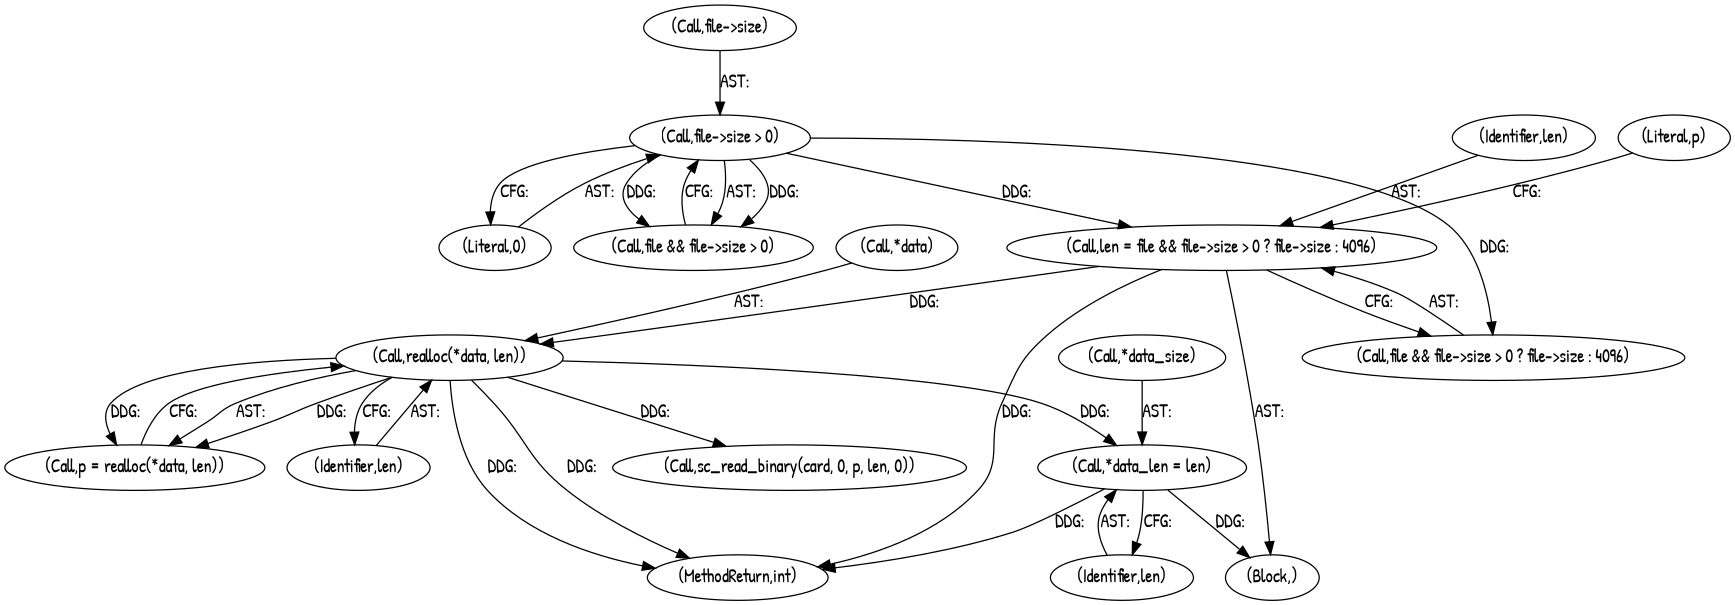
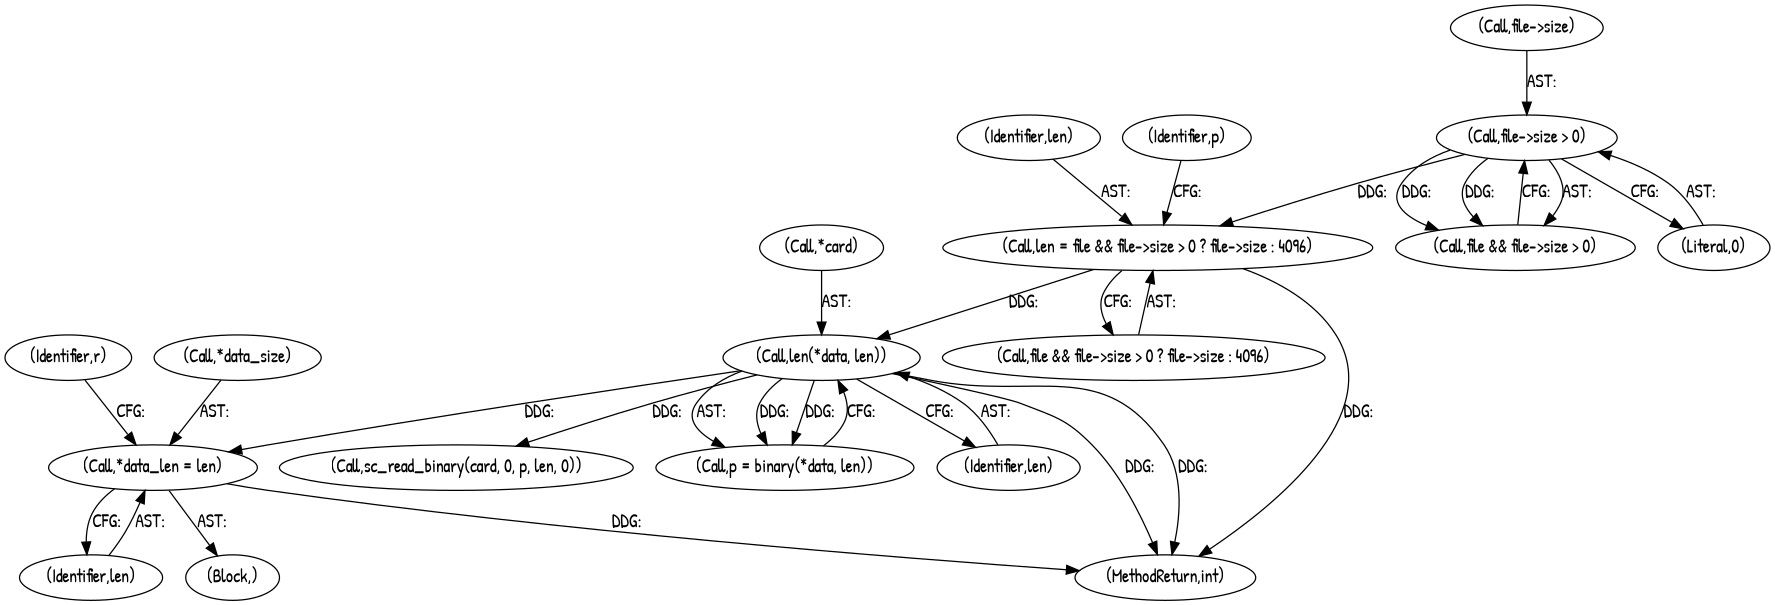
(1674, 138) -> (1187, 138)
(1189, 156) -> none
(897, 248) -> (822, 248)
none -> (68, 358)
(450, 358) -> (822, 358)
(1252, 405) -> none
(135, 468) -> (785, 468)
(1233, 523) -> (214, 523)
